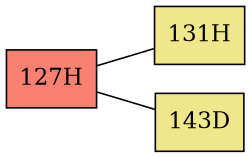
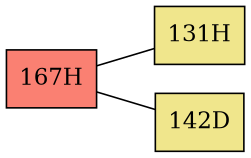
(52, 79) -> (52, 79)
(200, 122) -> (200, 122)
